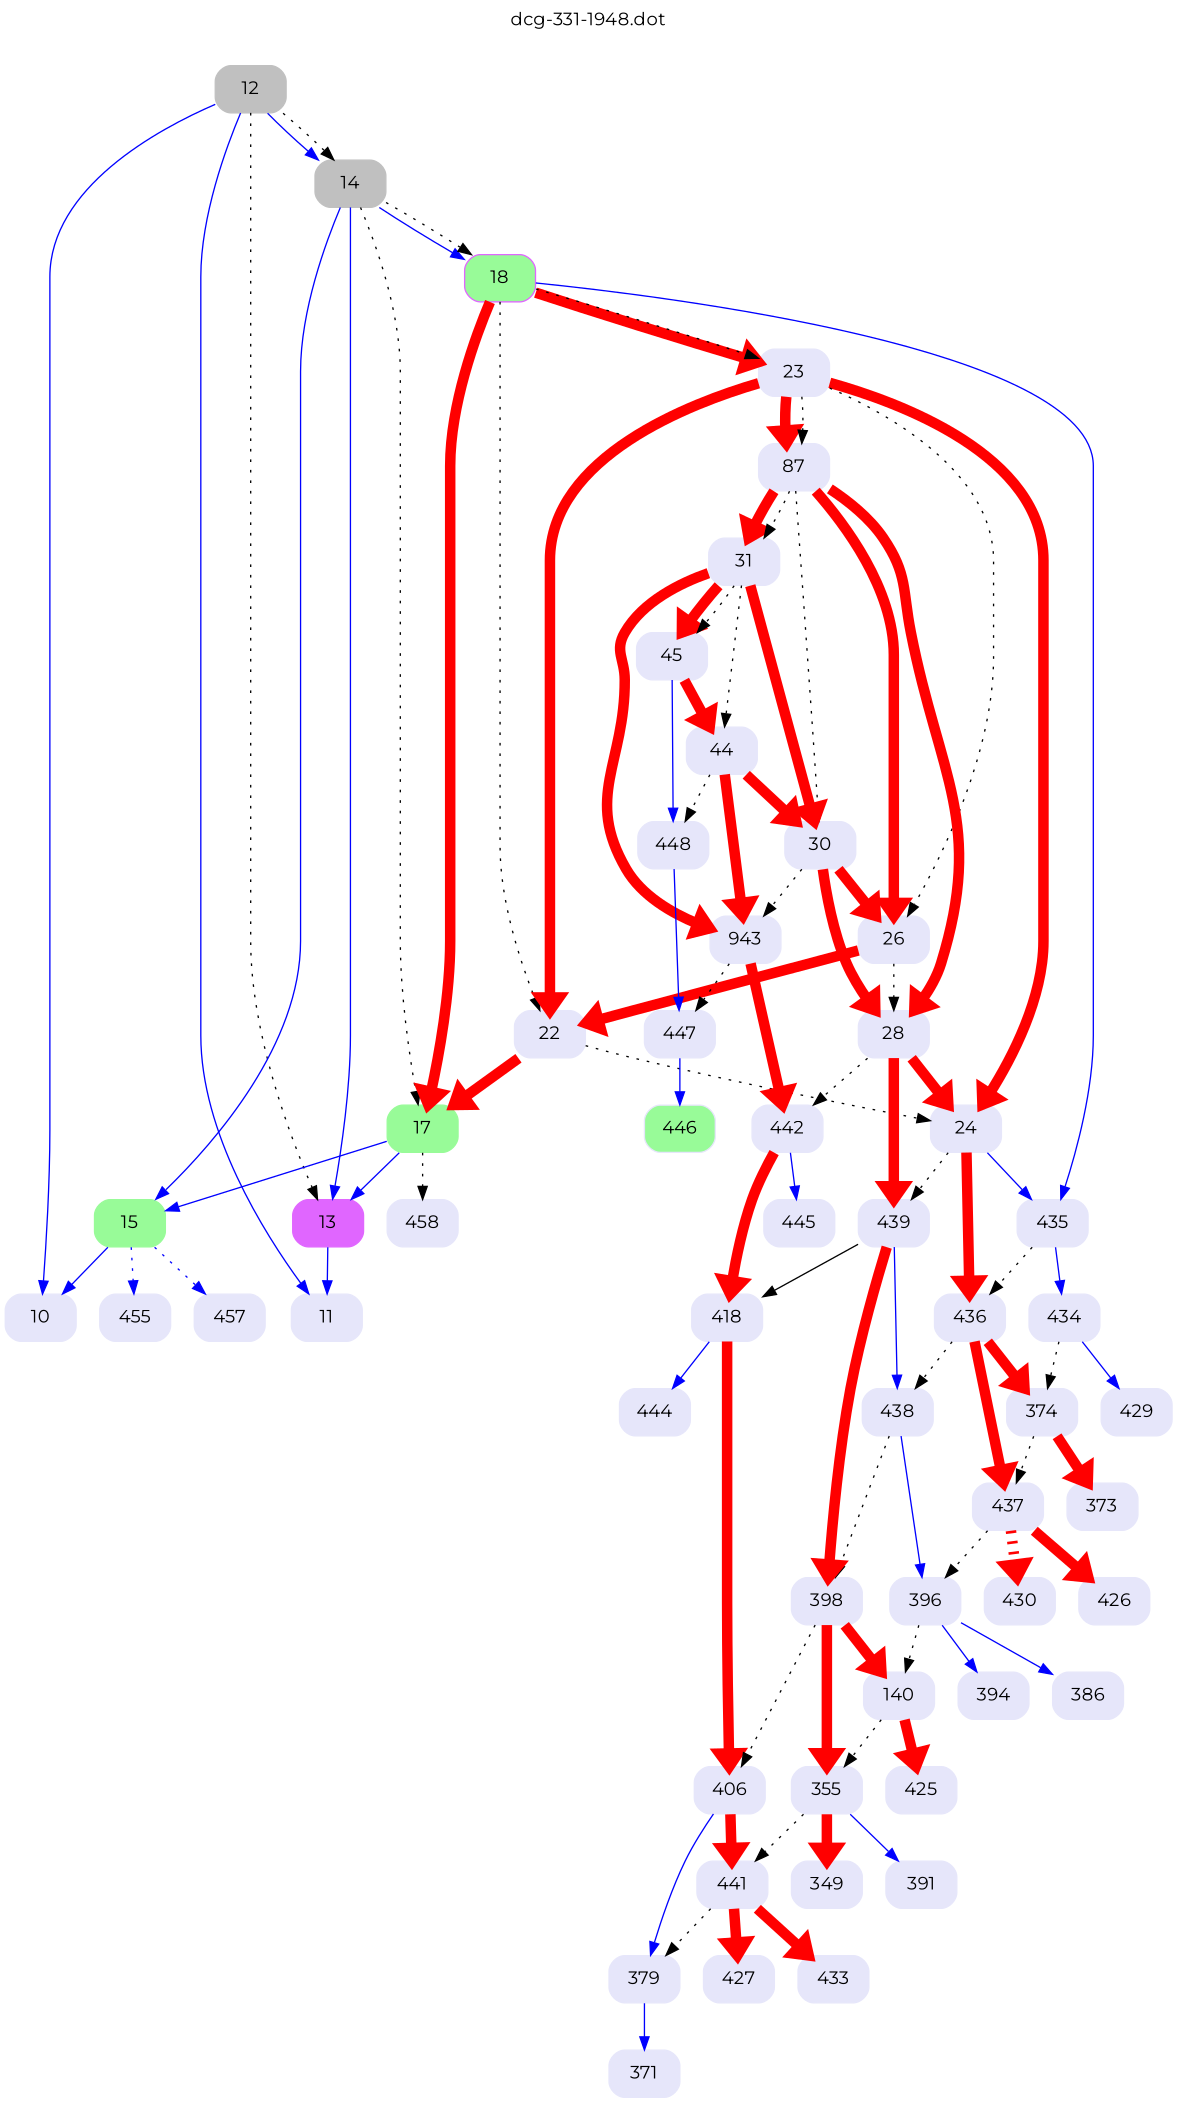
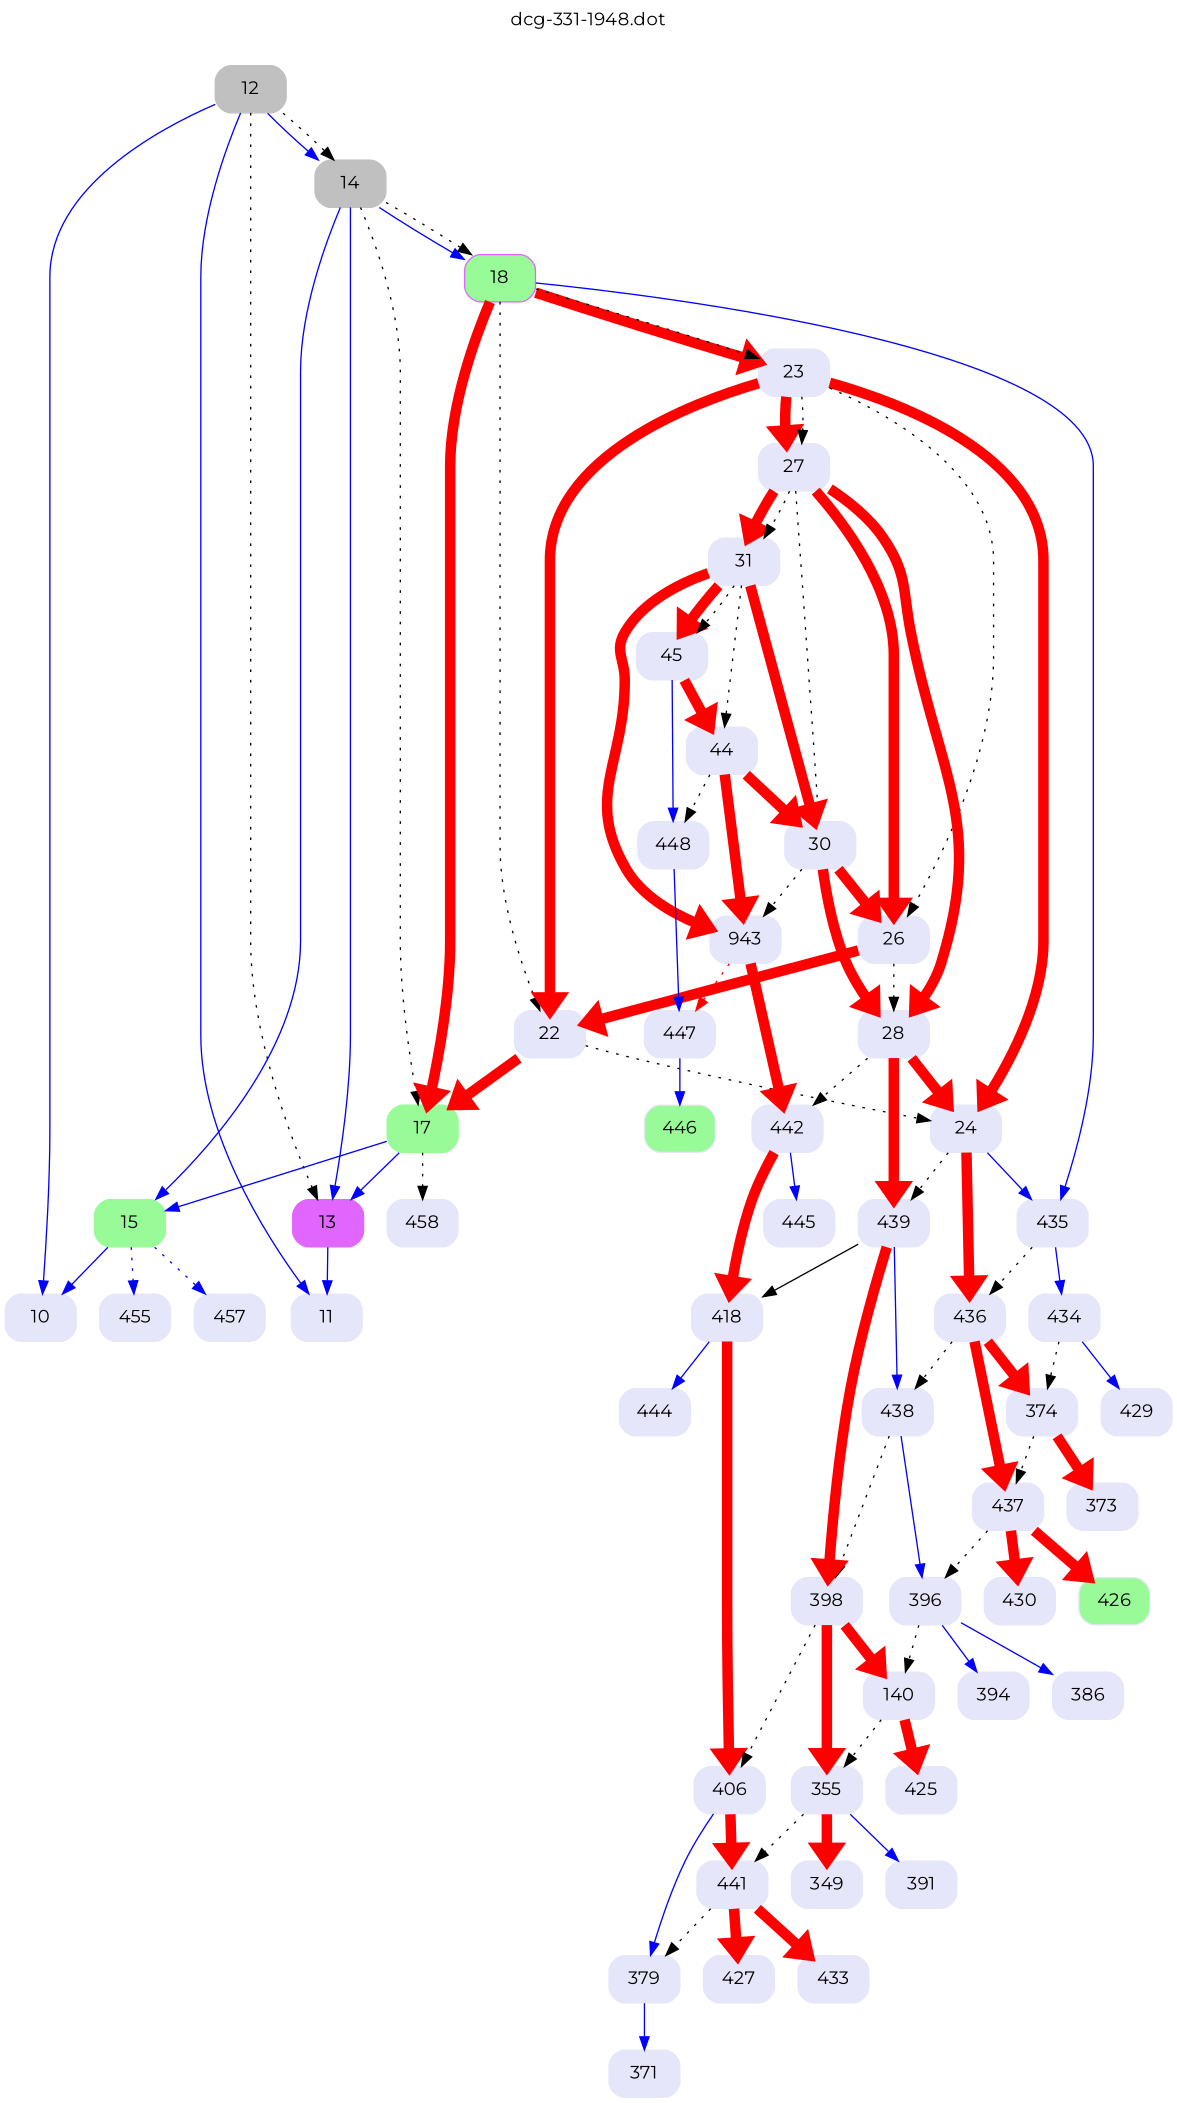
(794, 467) -> (794, 467)
(718, 979) -> (718, 979)
(1013, 1548) -> (1013, 1548)
(1114, 1601) -> (1114, 1601)
